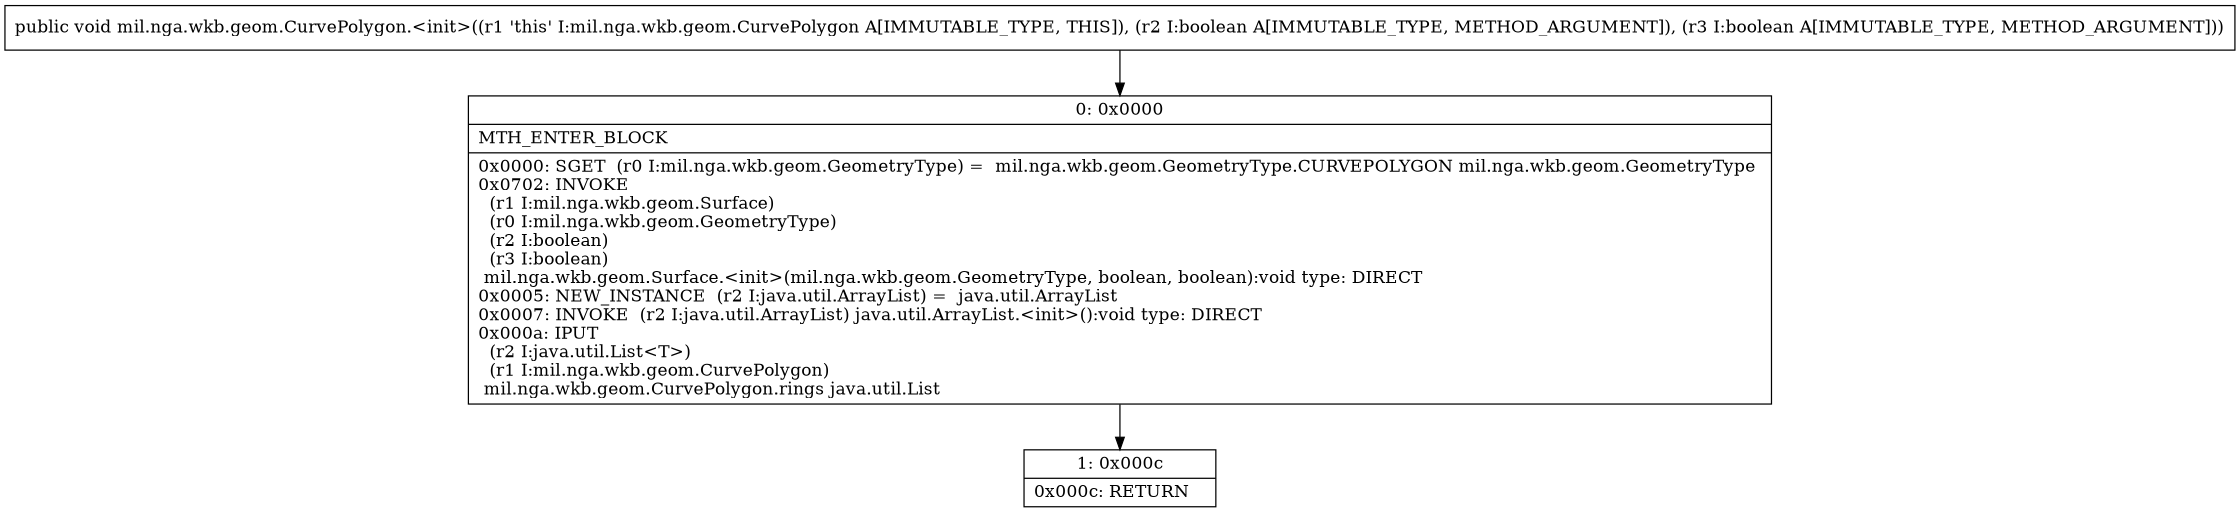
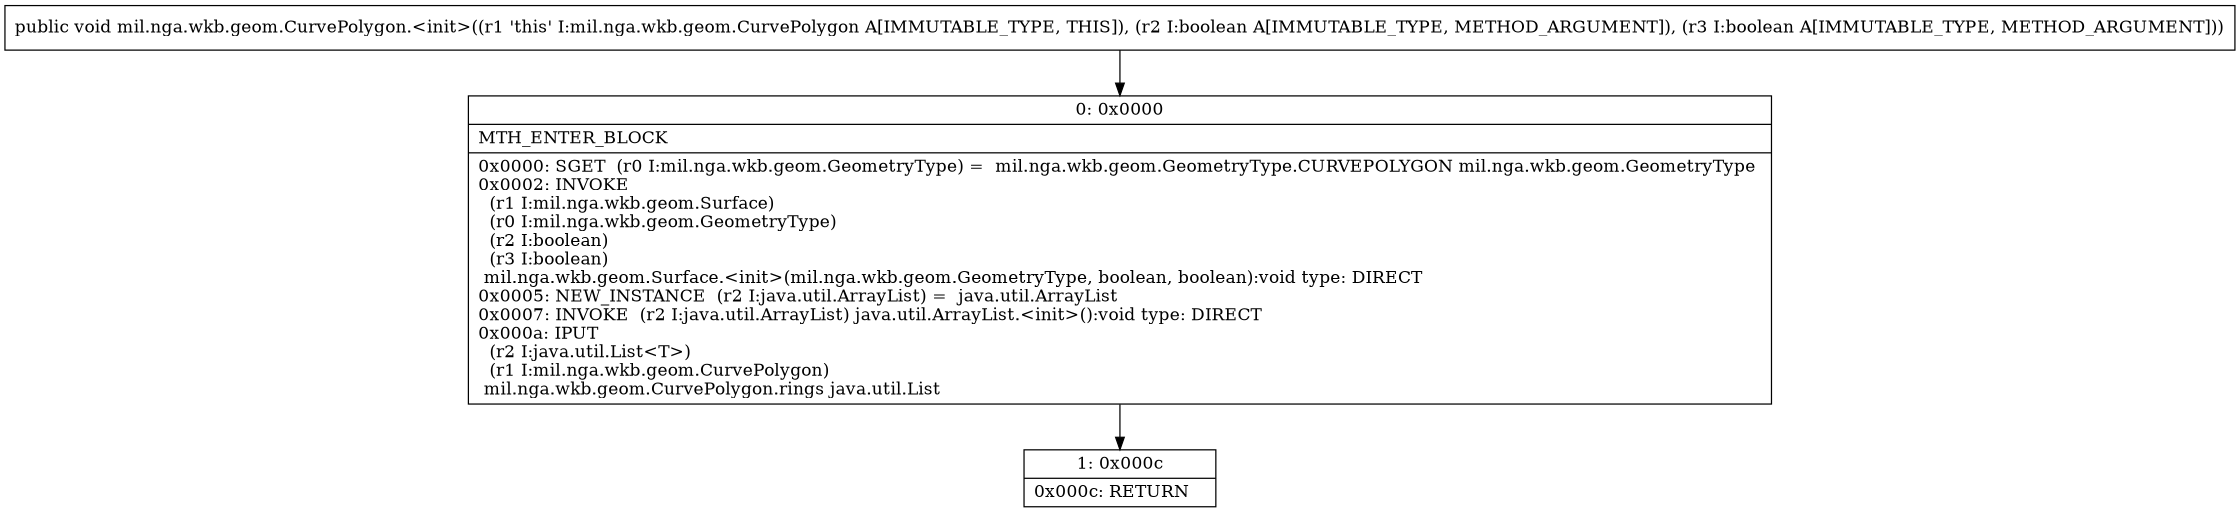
(559, 185) -> (559, 185)
